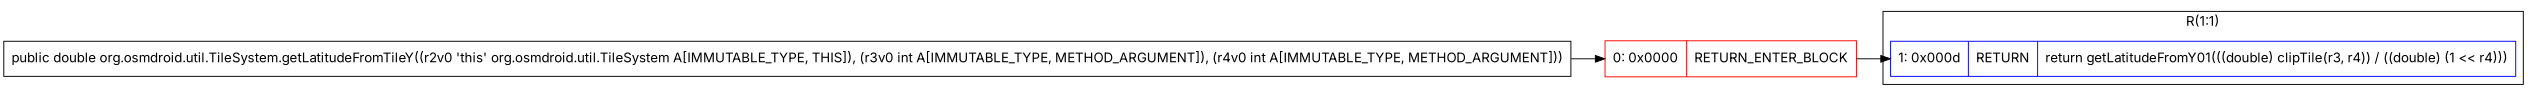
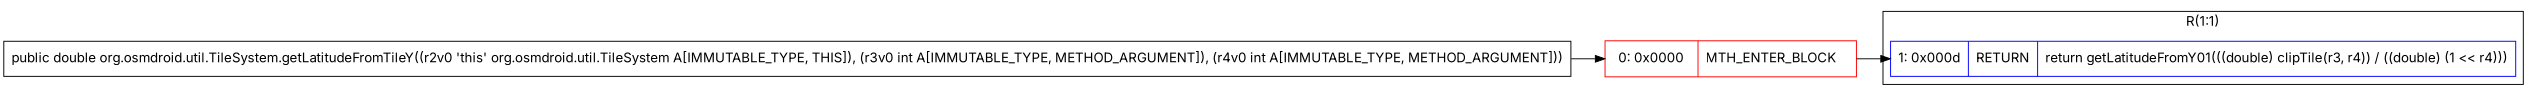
(1772, 58) -> (1772, 58)
